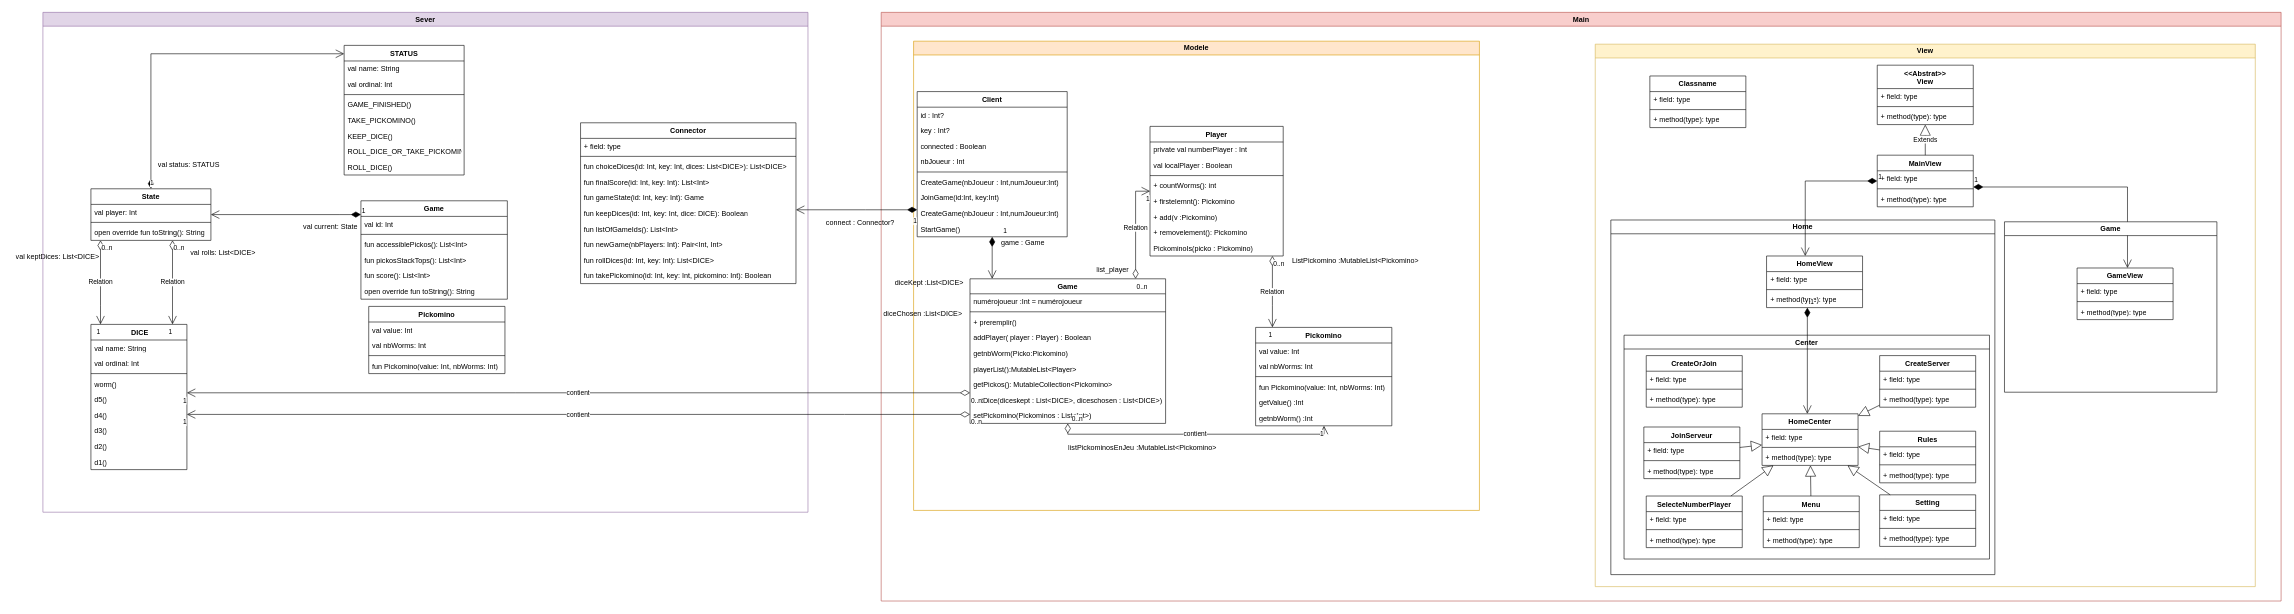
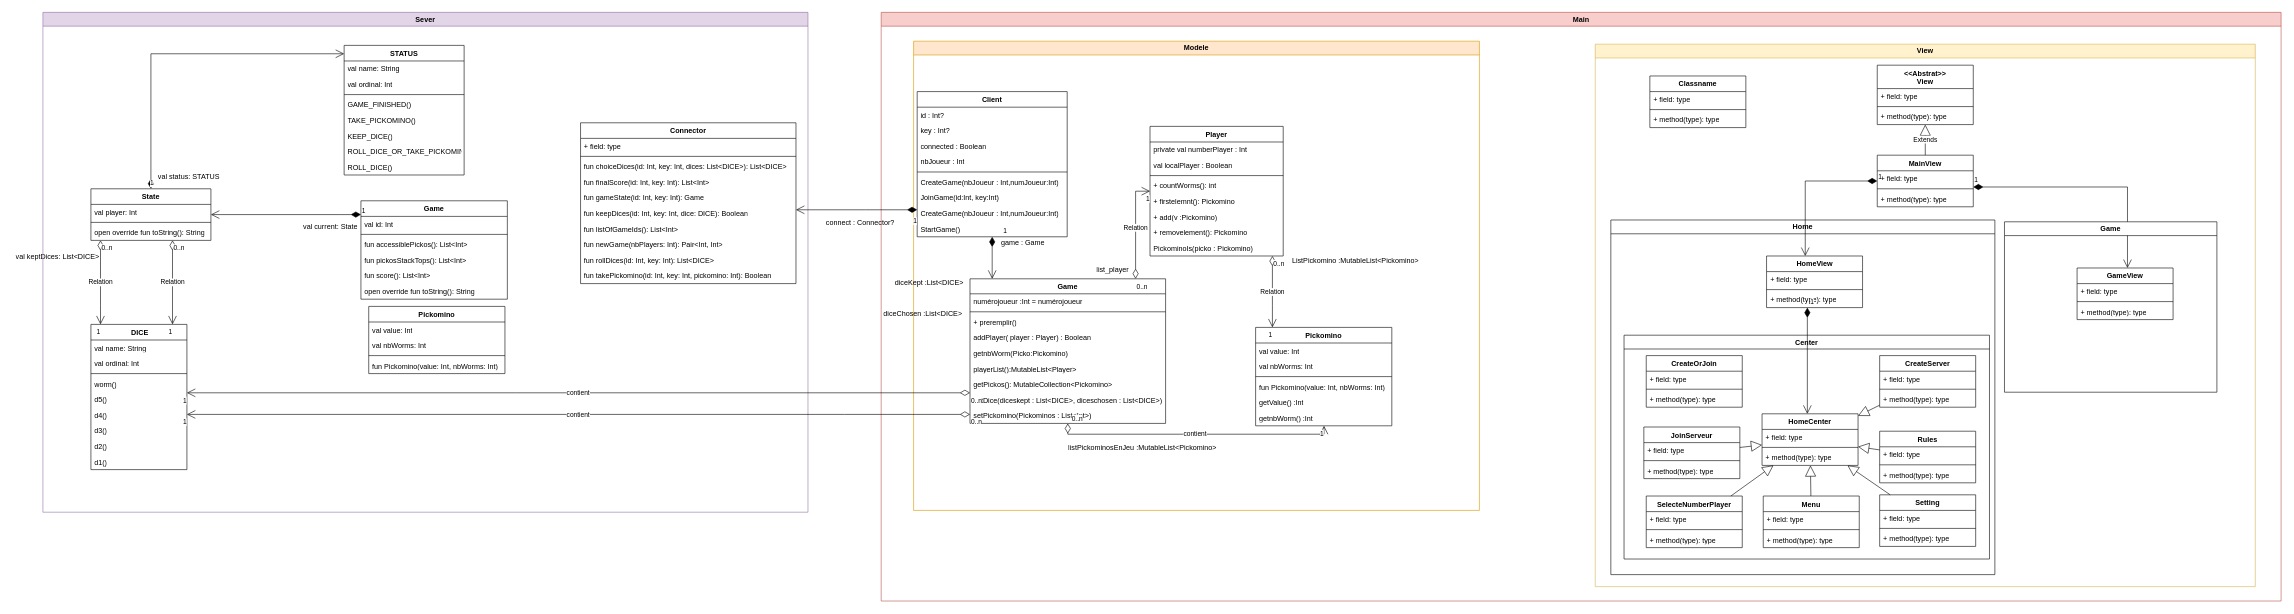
(215, 164) -> (215, 176)
(247, 252) -> none
